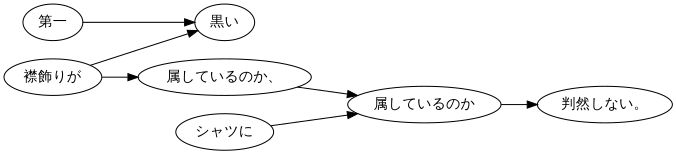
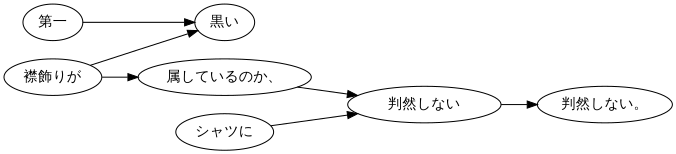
(424, 105) -> (424, 105)
